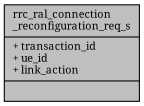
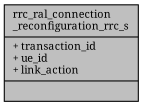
(72, 26) -> (71, 26)
